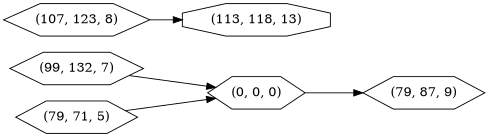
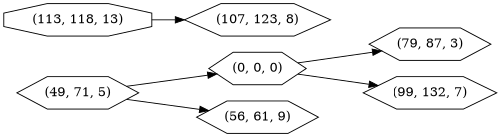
(162, 20) -> (164, 20)
(168, 81) -> (333, 79)
(424, 93) -> (430, 44)
(77, 117) -> (78, 93)
none -> (257, 117)
